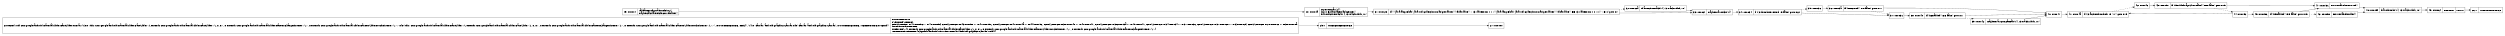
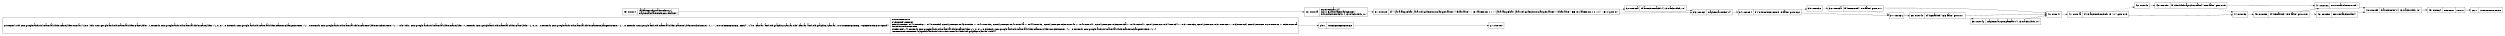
(2182, 13) -> (2180, 15)
